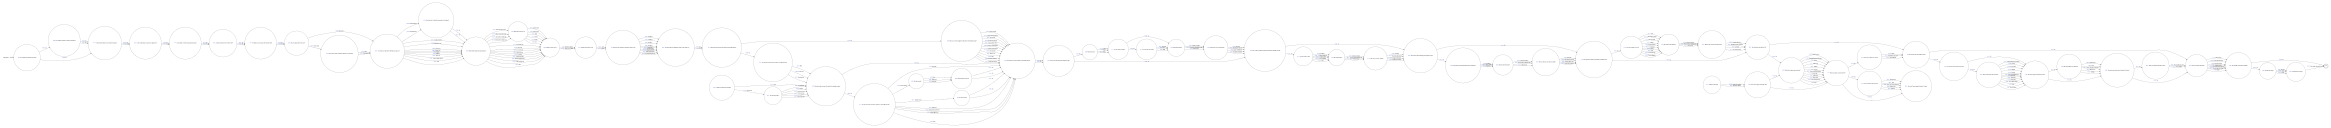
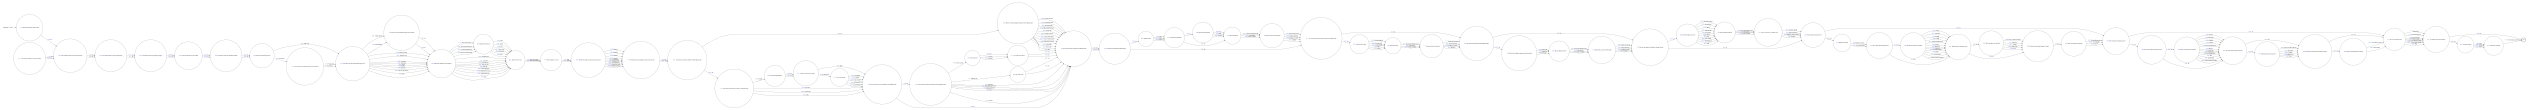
(44, 50) -> none
(1774, 58) -> (1829, 39)
(1853, 65) -> (2057, 45)
none -> (775, 76)
